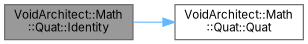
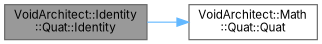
(69, 22) -> (76, 22)
